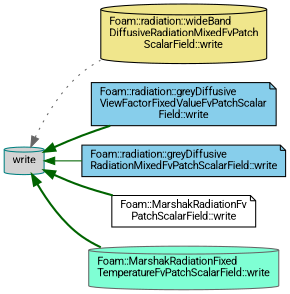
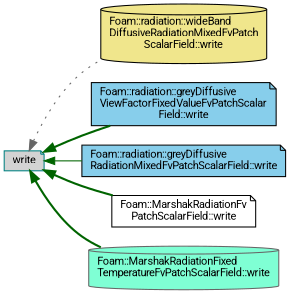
(24, 161) -> (24, 161)
